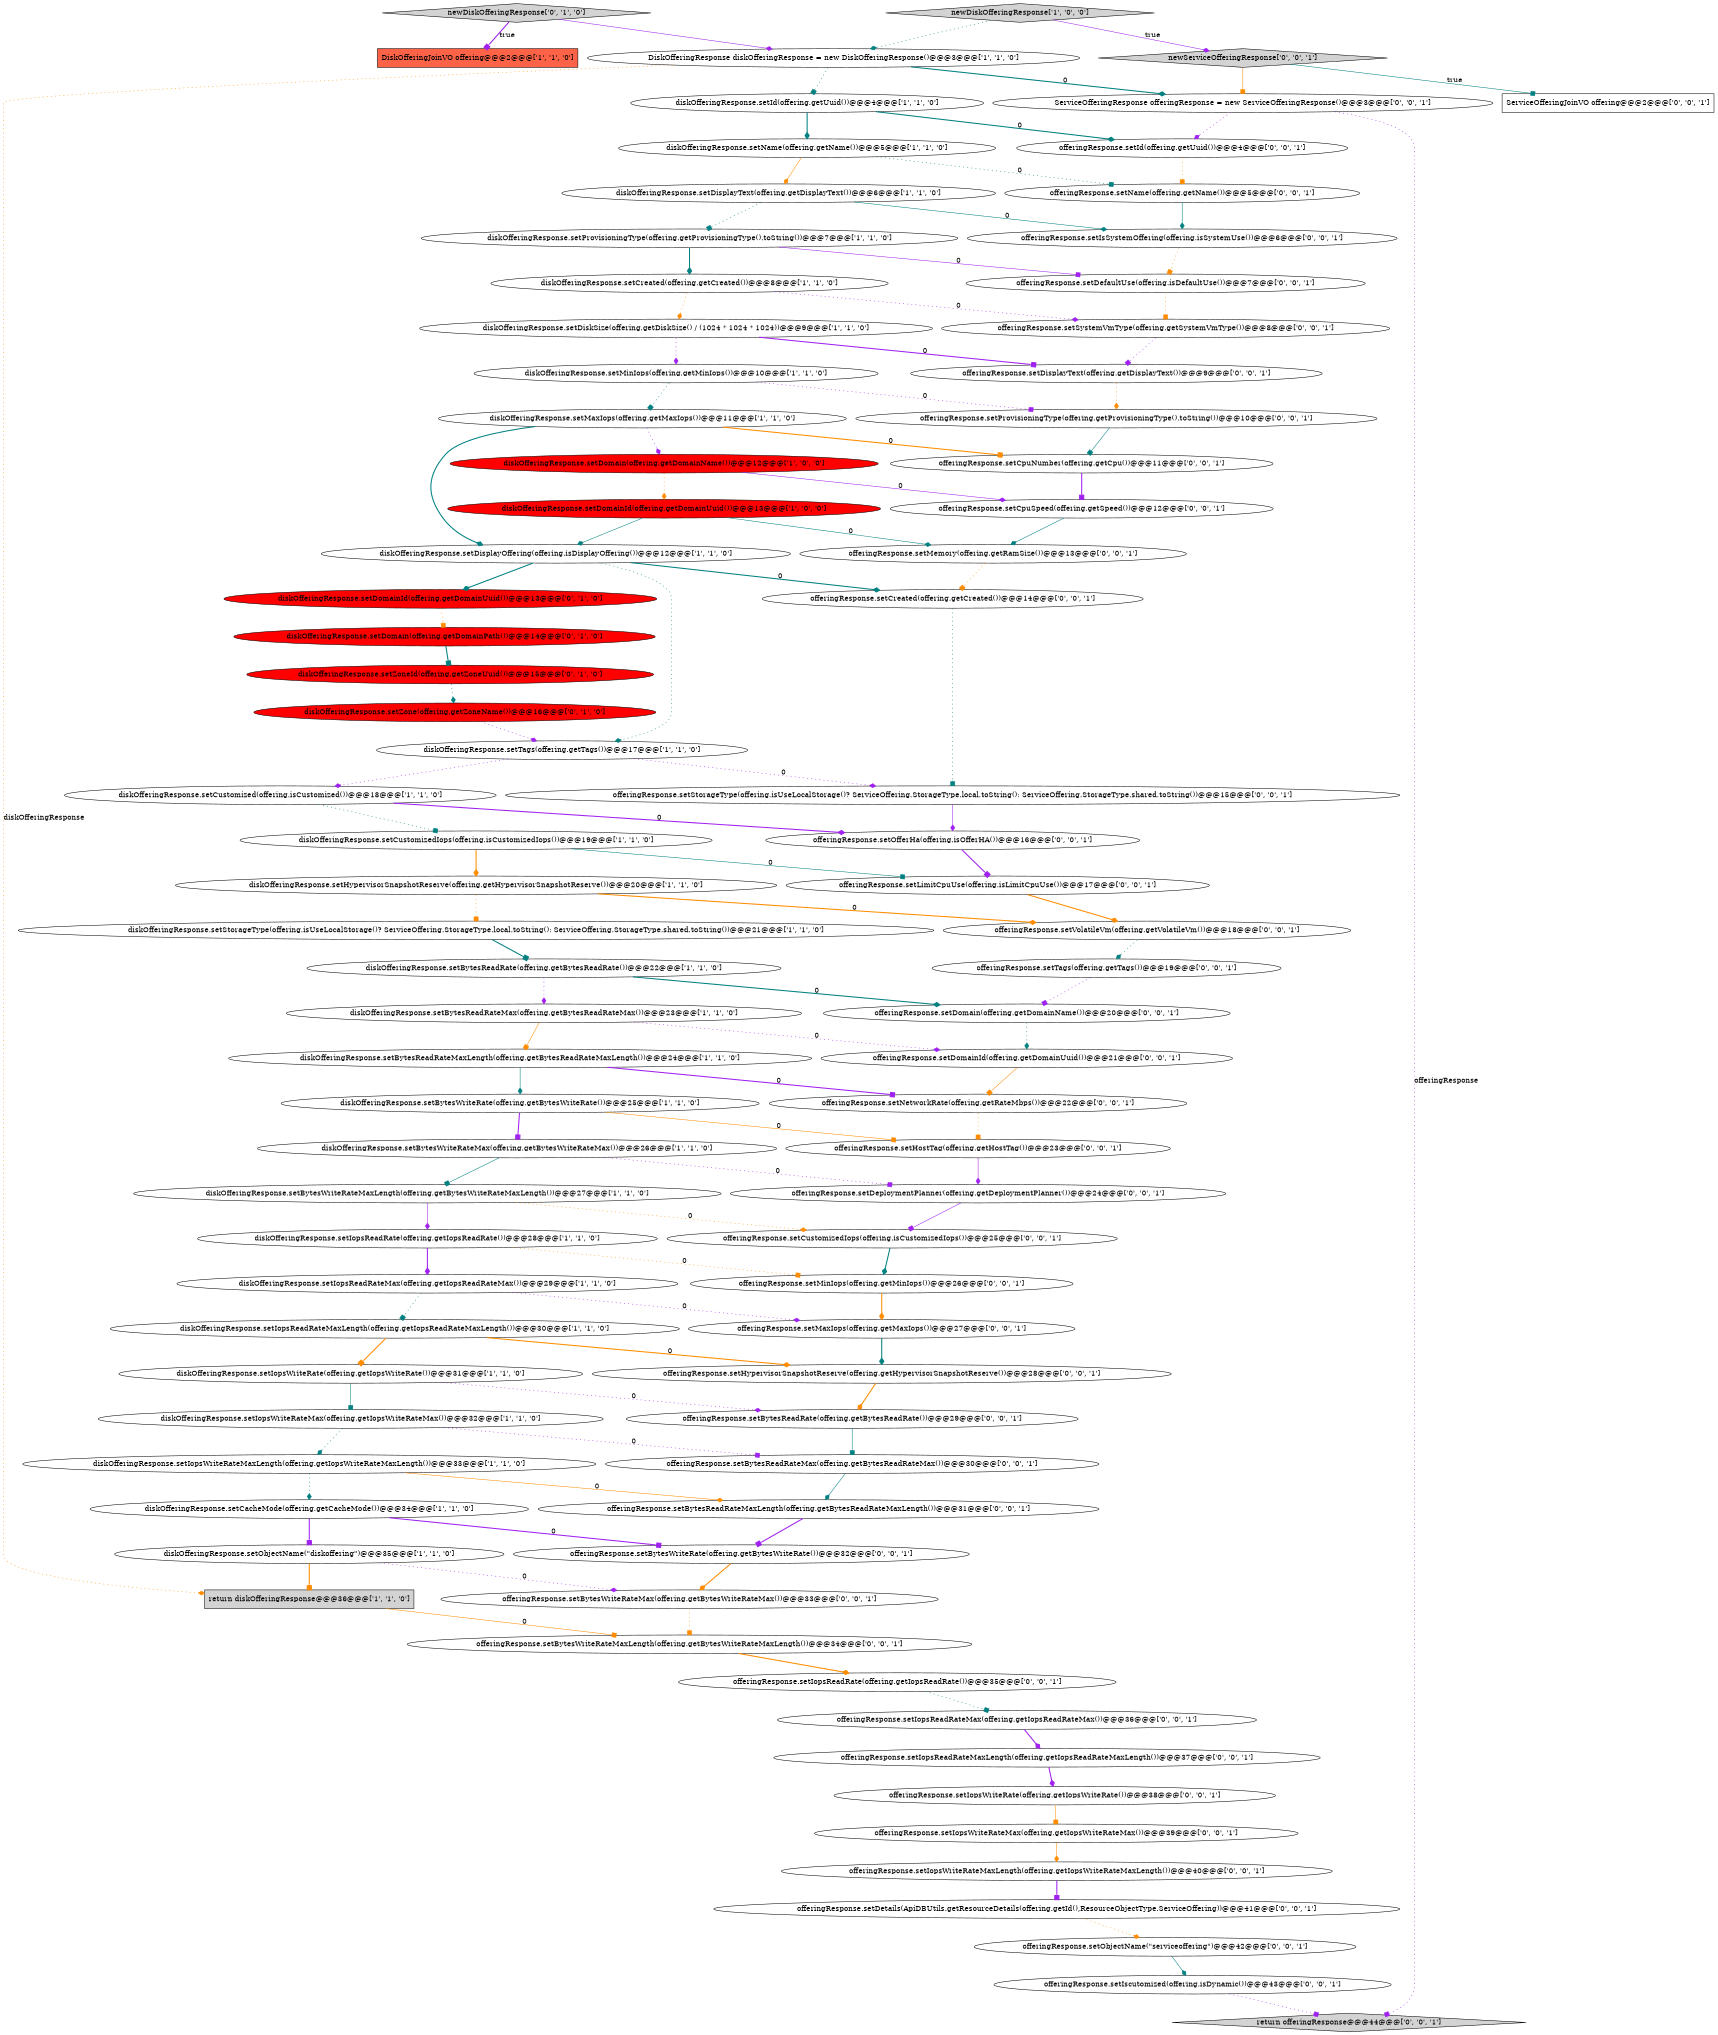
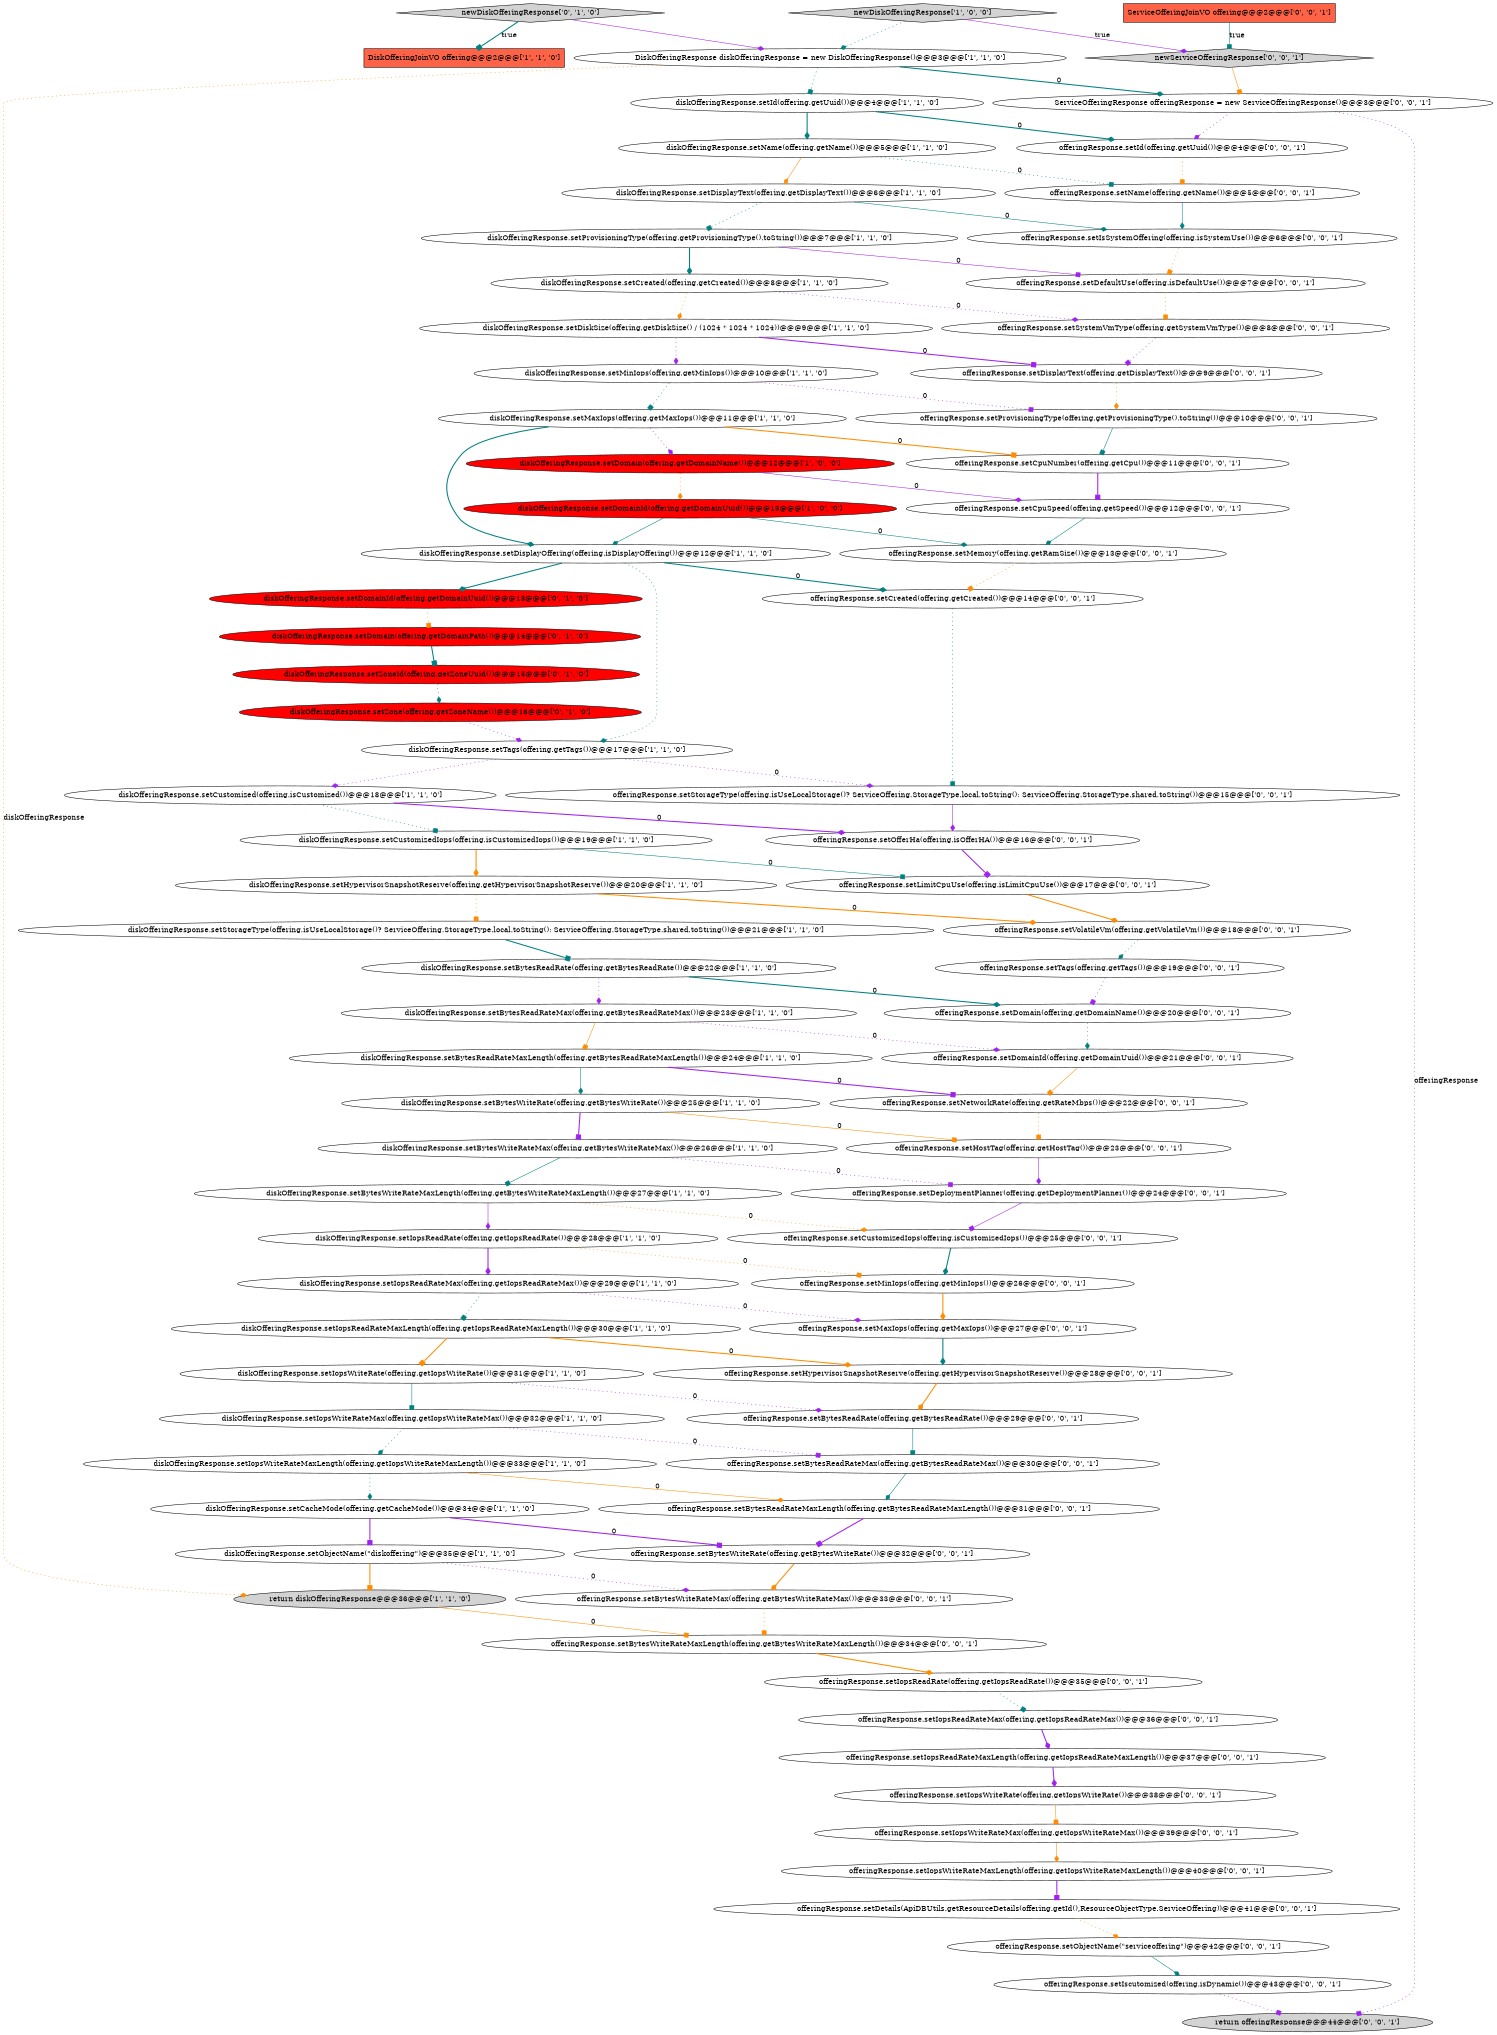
(499, 33) -> (500, 34)
(1410, 79) -> (1229, 33)
(1608, 103) -> (1229, 13)
(309, 1599) -> (370, 1599)
(1349, 2022) -> (1308, 2022)
